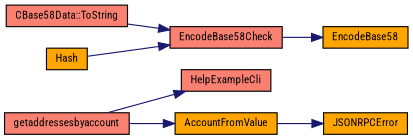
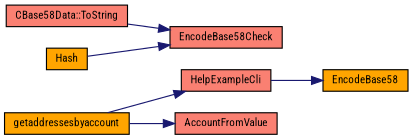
(297, 37) -> (291, 80)
(67, 124) -> (67, 124)
(226, 124) -> (226, 124)
(366, 124) -> none
